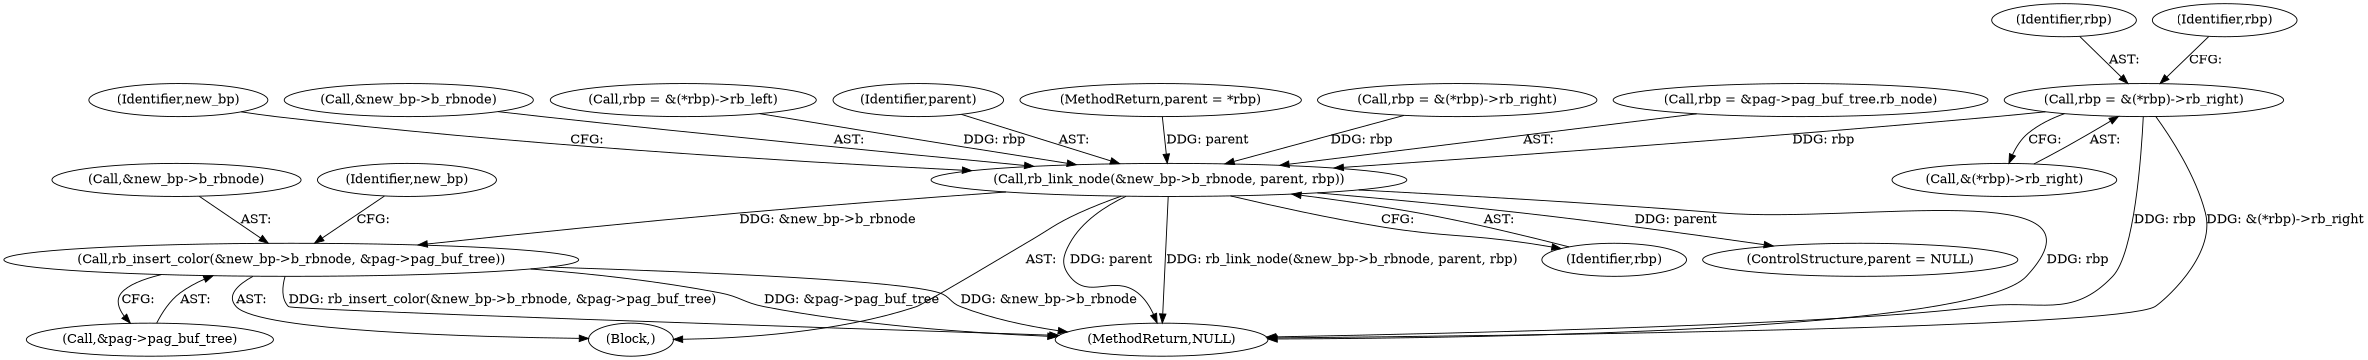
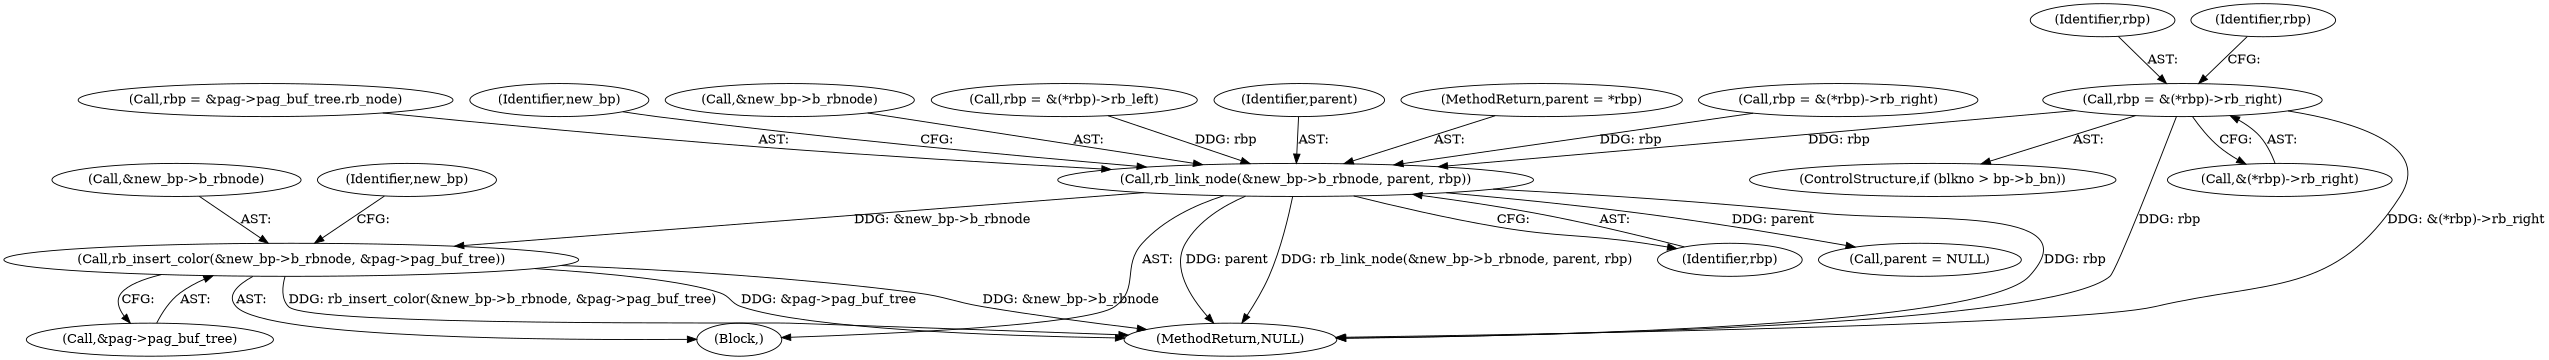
(1208, 140) -> (1452, 140)
none -> (1933, 180)
(1860, 260) -> (1920, 260)
